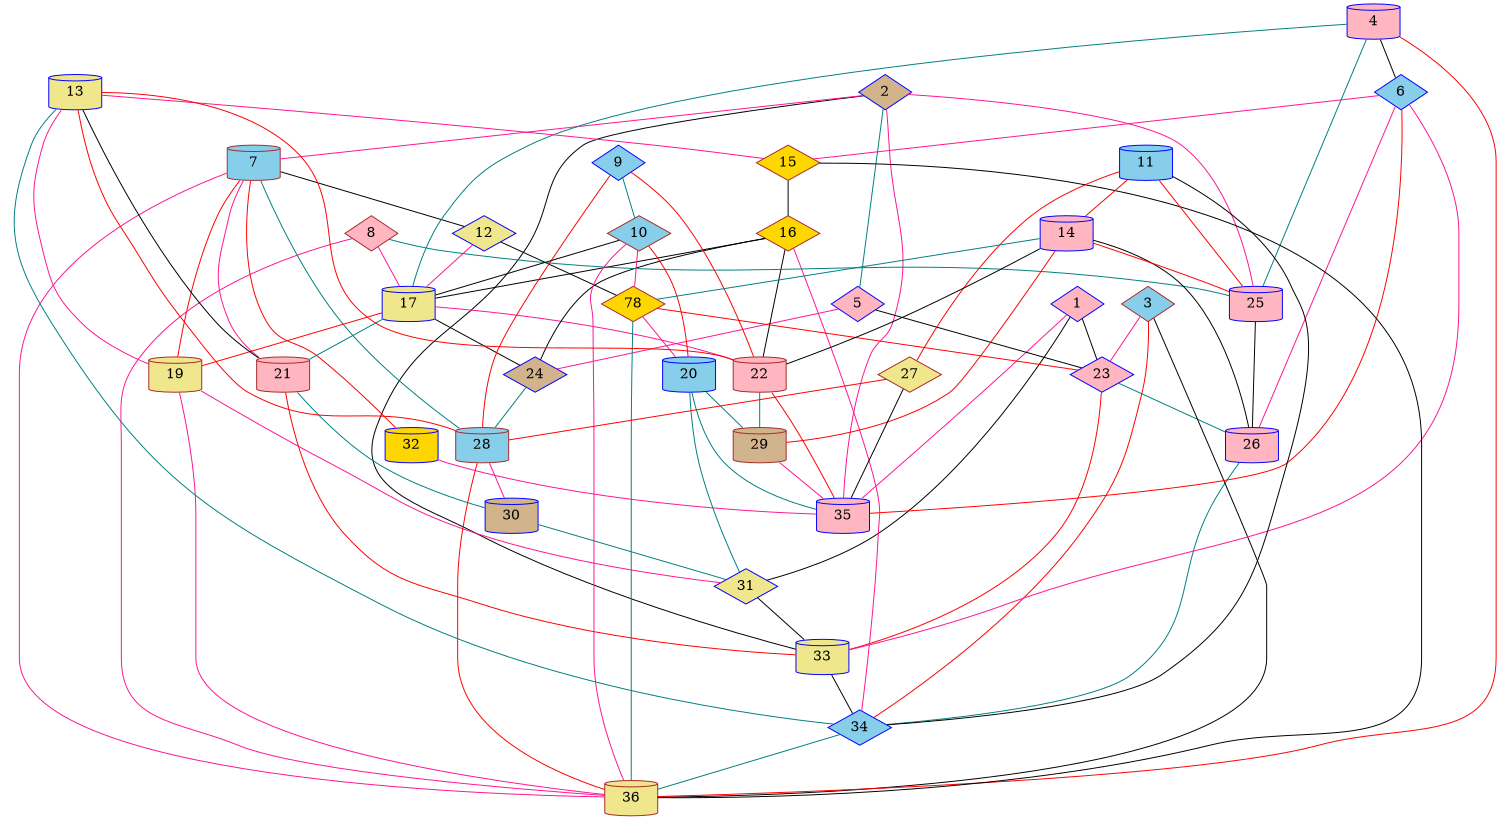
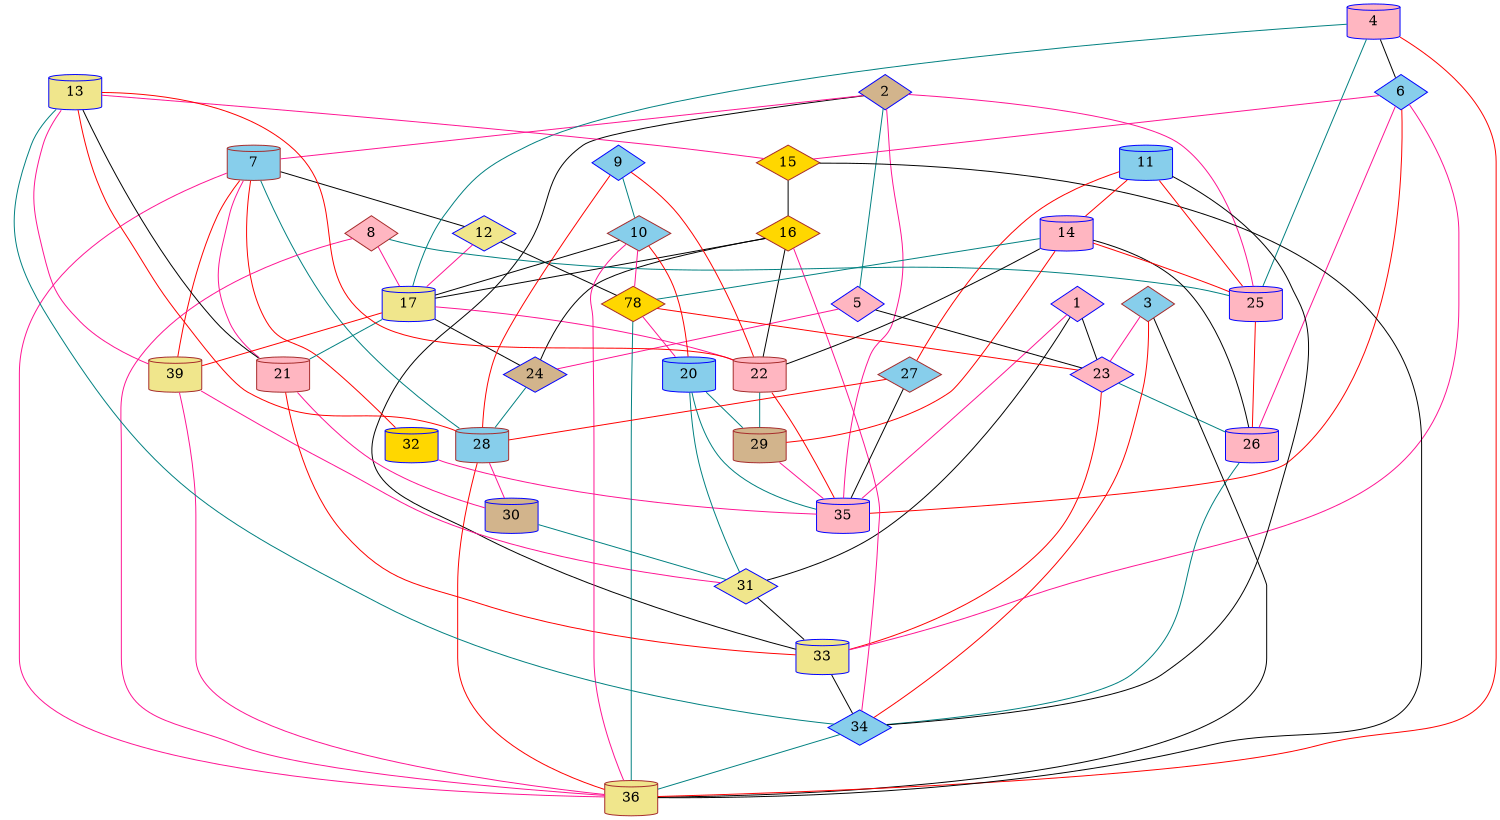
(175, 375) -> (175, 375)
(910, 375) -> (910, 375)
(1254, 375) -> (1254, 375)
(386, 469) -> (386, 469)
